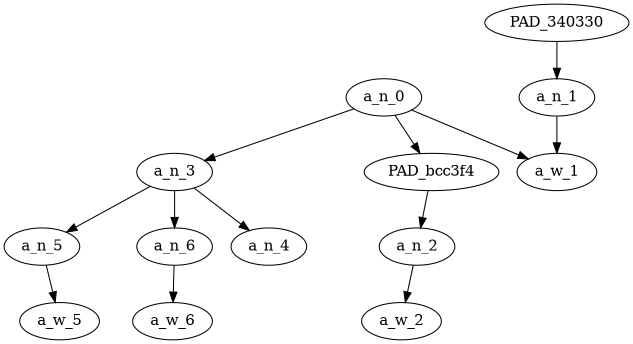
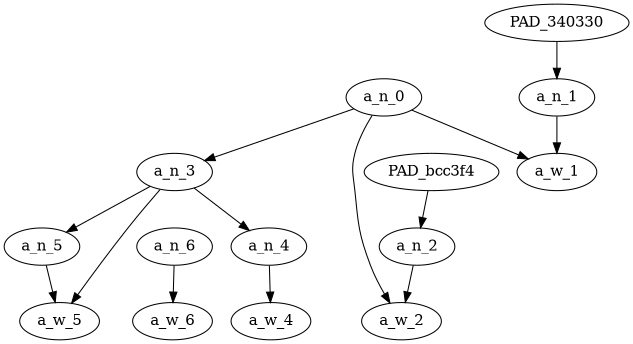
(404, 130) -> (356, 205)
(175, 204) -> (118, 241)
none -> (271, 321)
